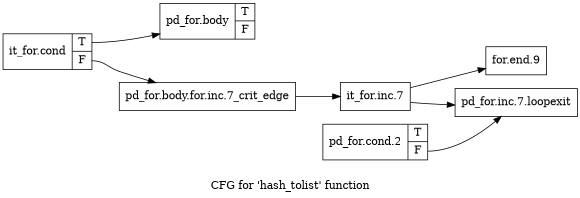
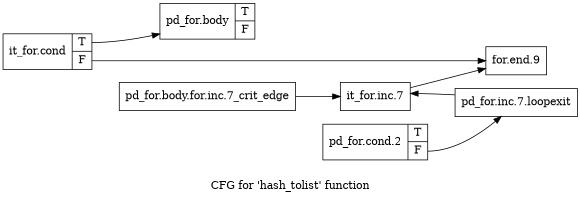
(120, 72) -> (285, 61)
(429, 104) -> (437, 94)
